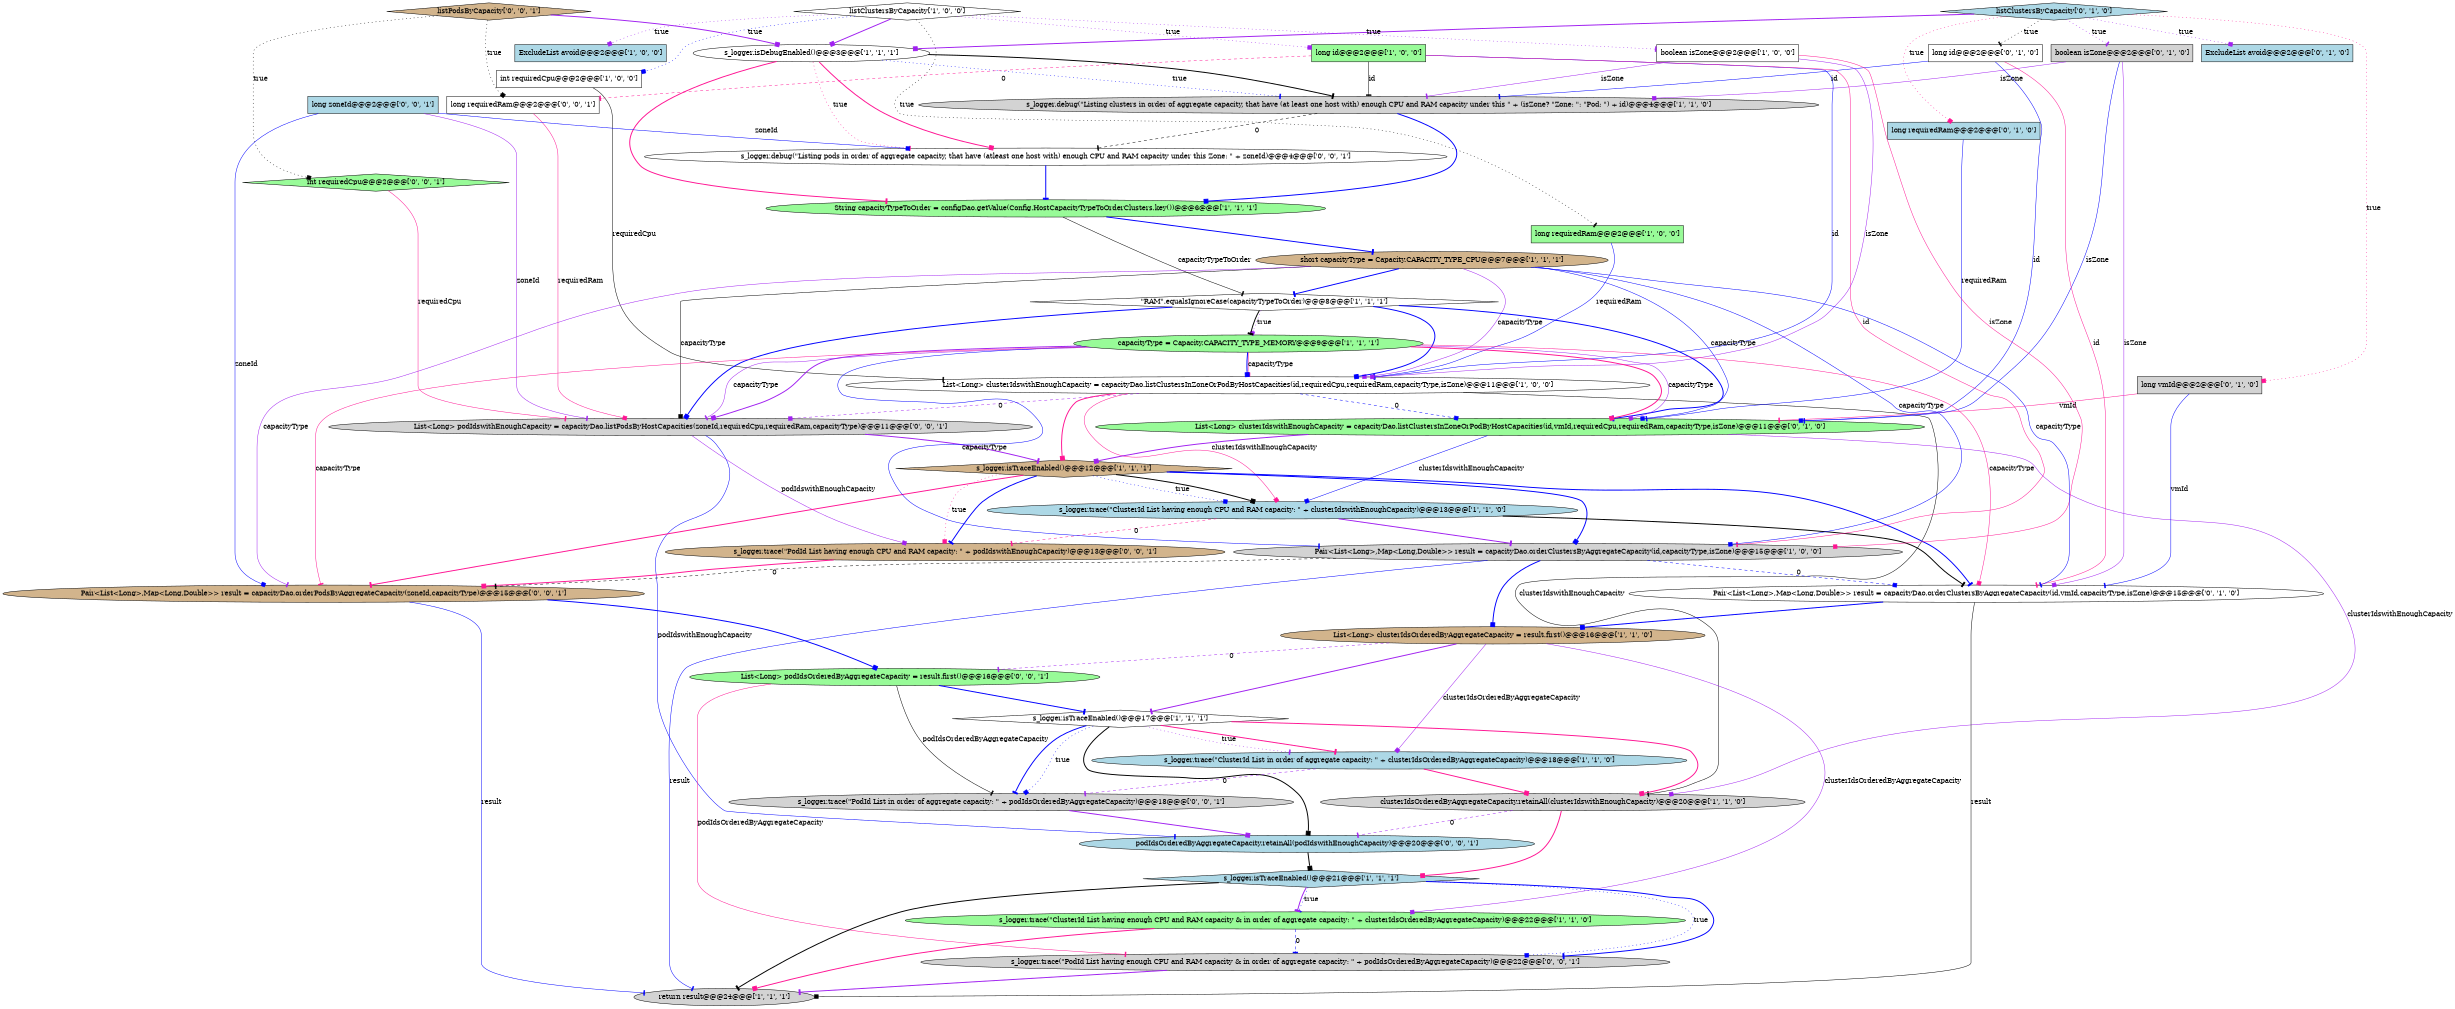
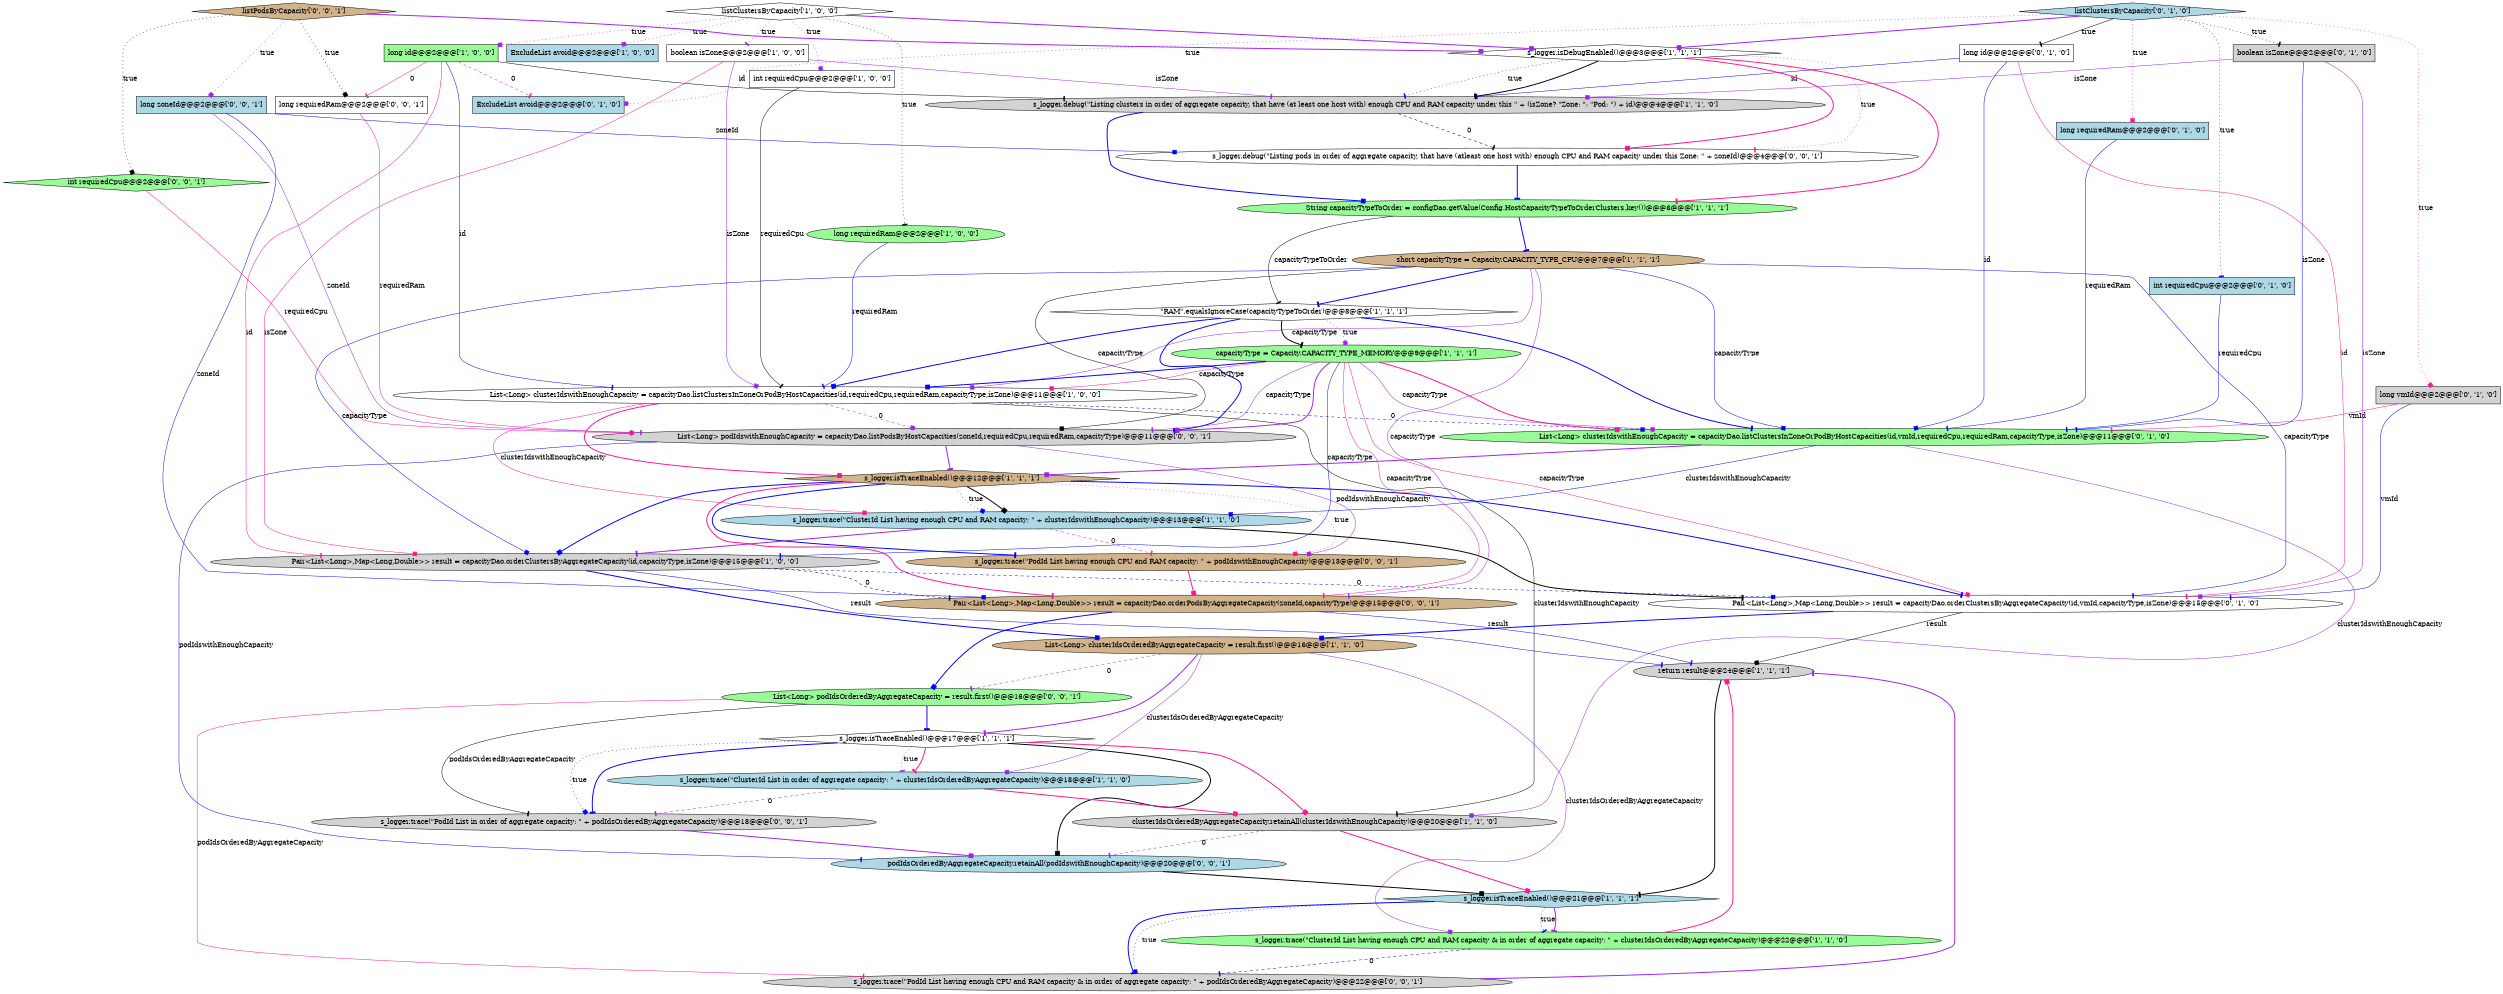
(746, 30) -> (811, 42)
(2021, 31) -> (2078, 31)
(2086, 31) -> (2224, 28)
(811, 53) -> (1615, 53)
none -> (250, 56)
(956, 73) -> (397, 78)
none -> (494, 78)
(1607, 234) -> (906, 234)
none -> (2222, 286)
(970, 900) -> (1715, 814)
